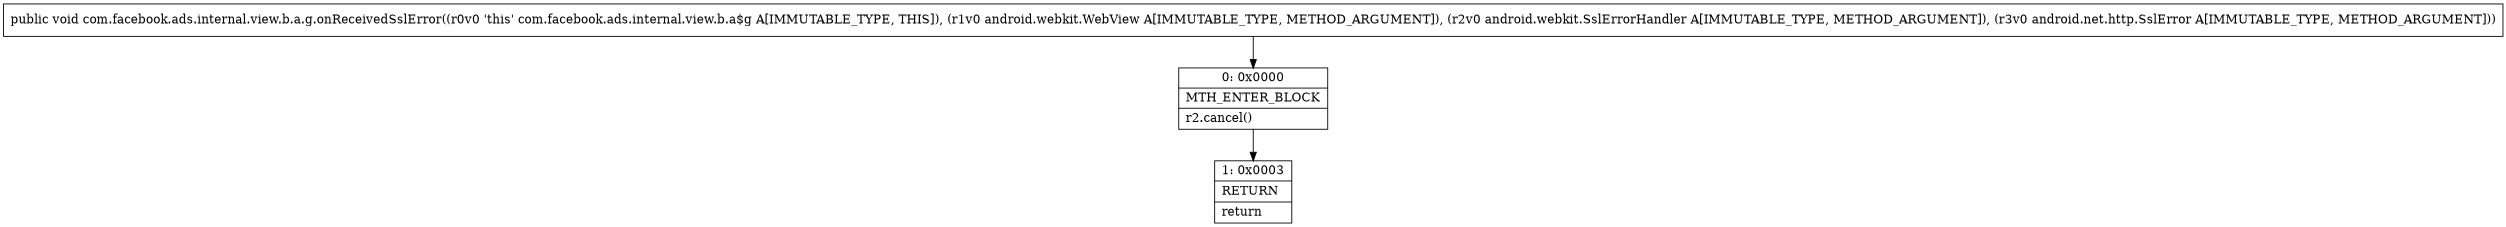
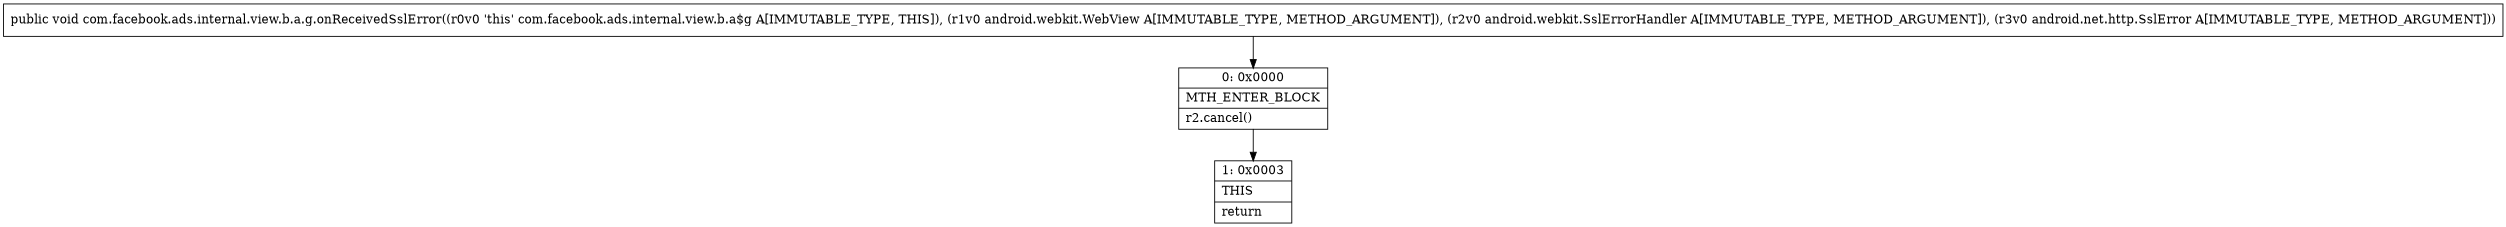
(1250, 191) -> (1238, 191)
